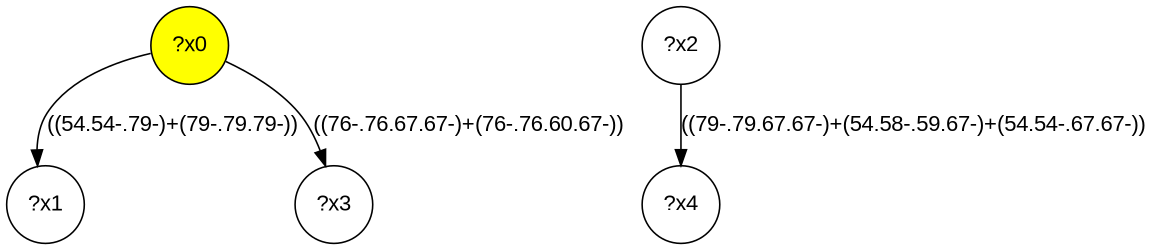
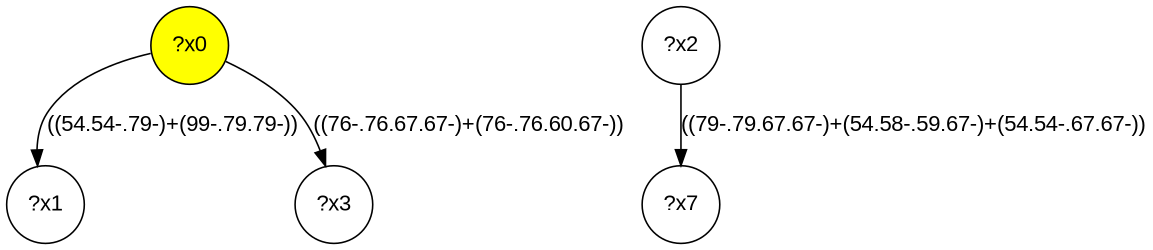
(173, 125) -> (173, 125)
(681, 205) -> (681, 205)
